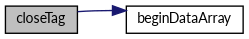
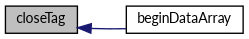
(95, 11) -> (109, 29)
